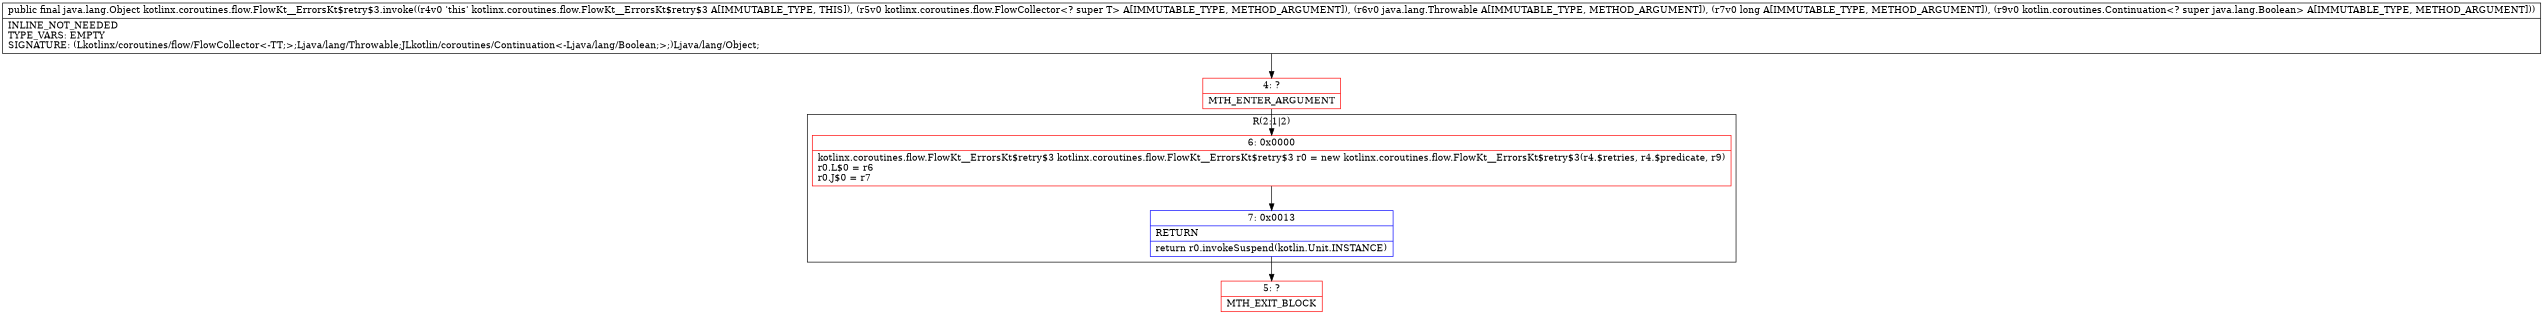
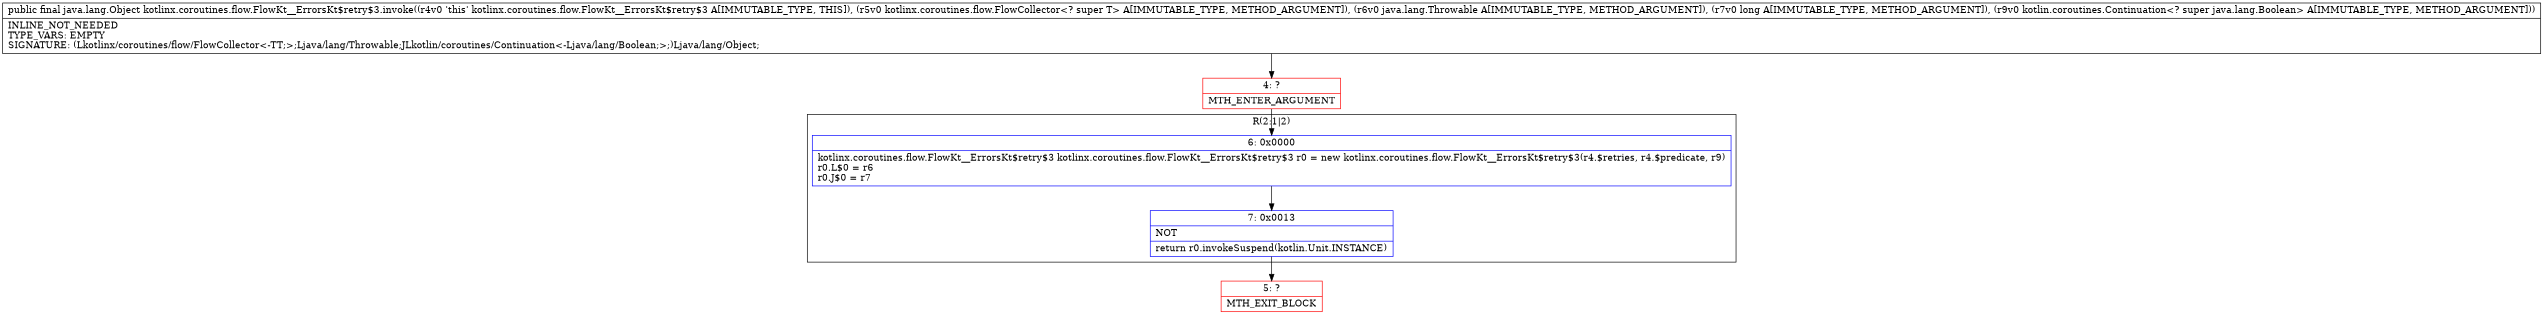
(1272, 161) -> (1272, 161)
(1177, 233) -> (1167, 233)
